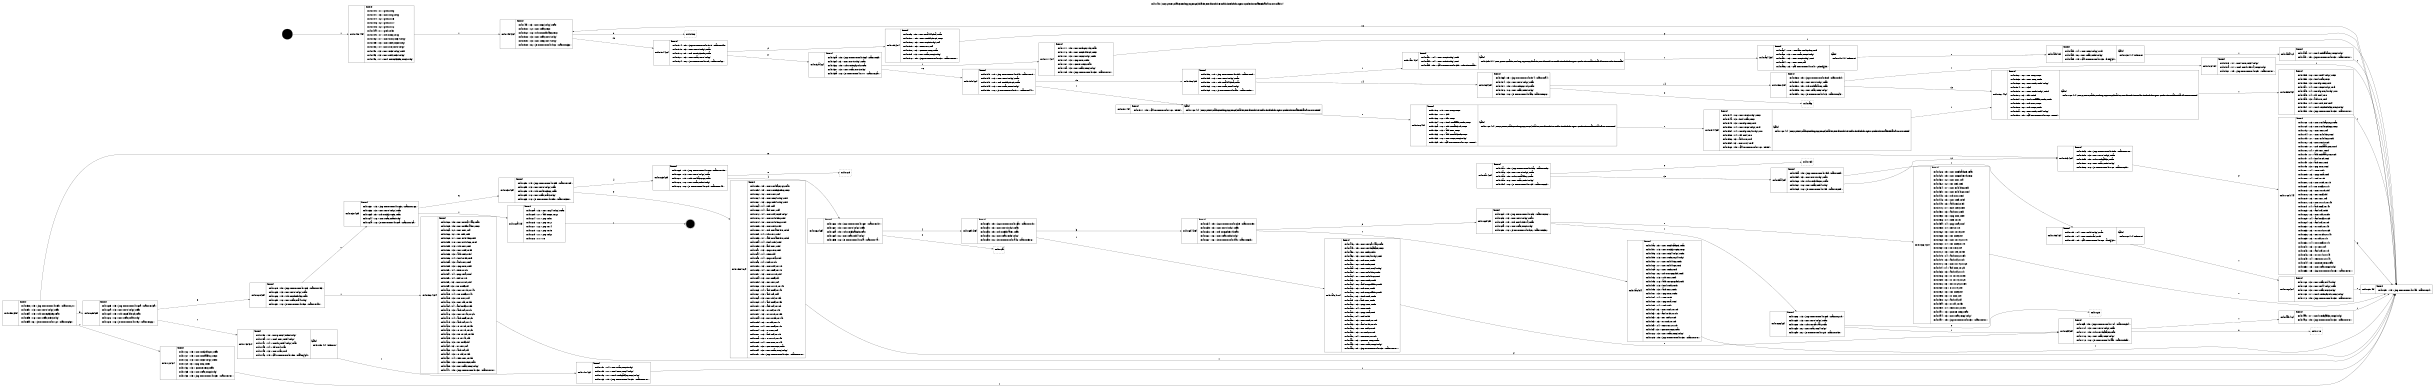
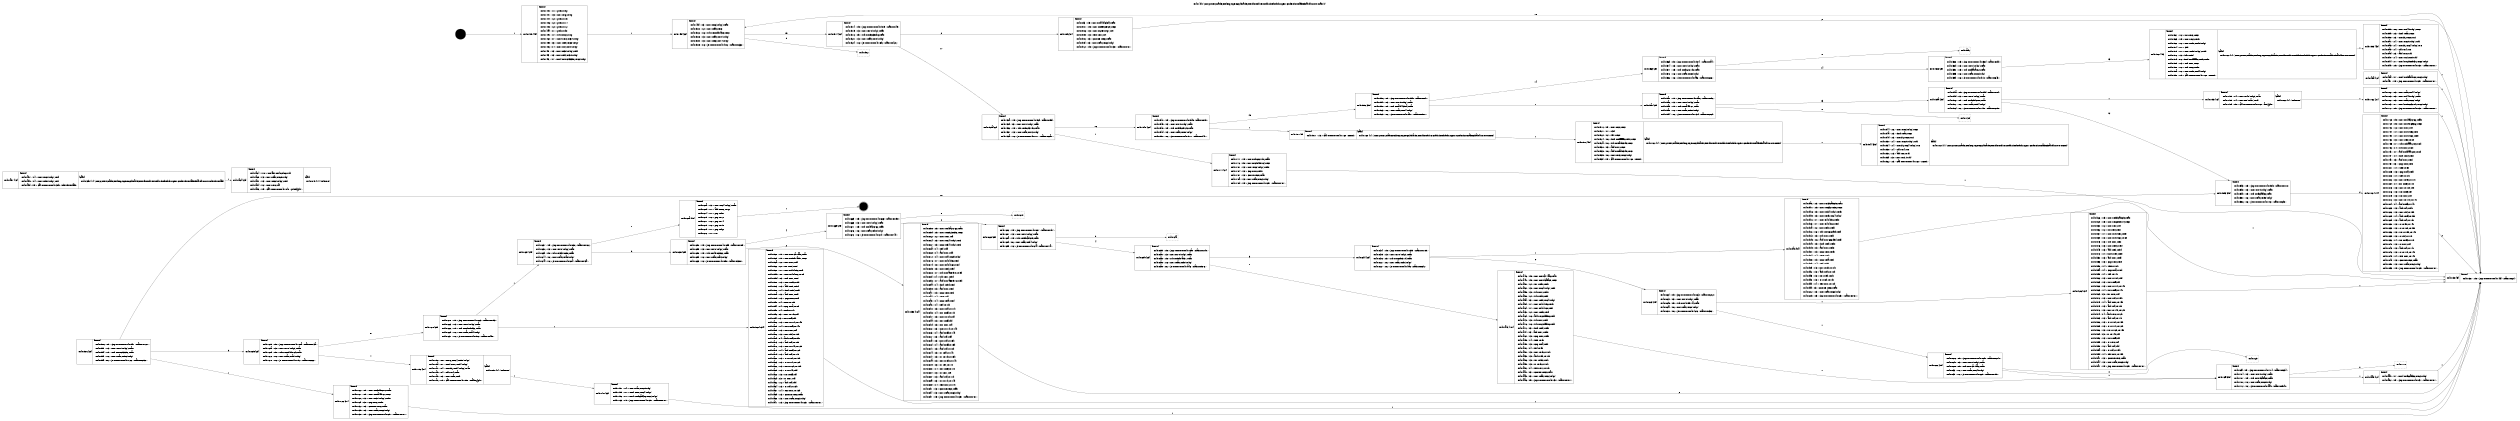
(2095, 54) -> none
(2238, 66) -> none
(1328, 74) -> (1535, 106)
(1951, 113) -> none
